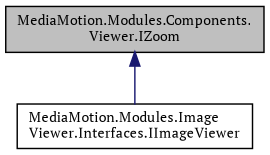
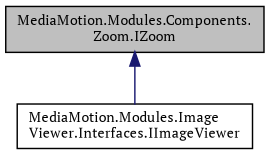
(135, 29) -> (135, 29)
